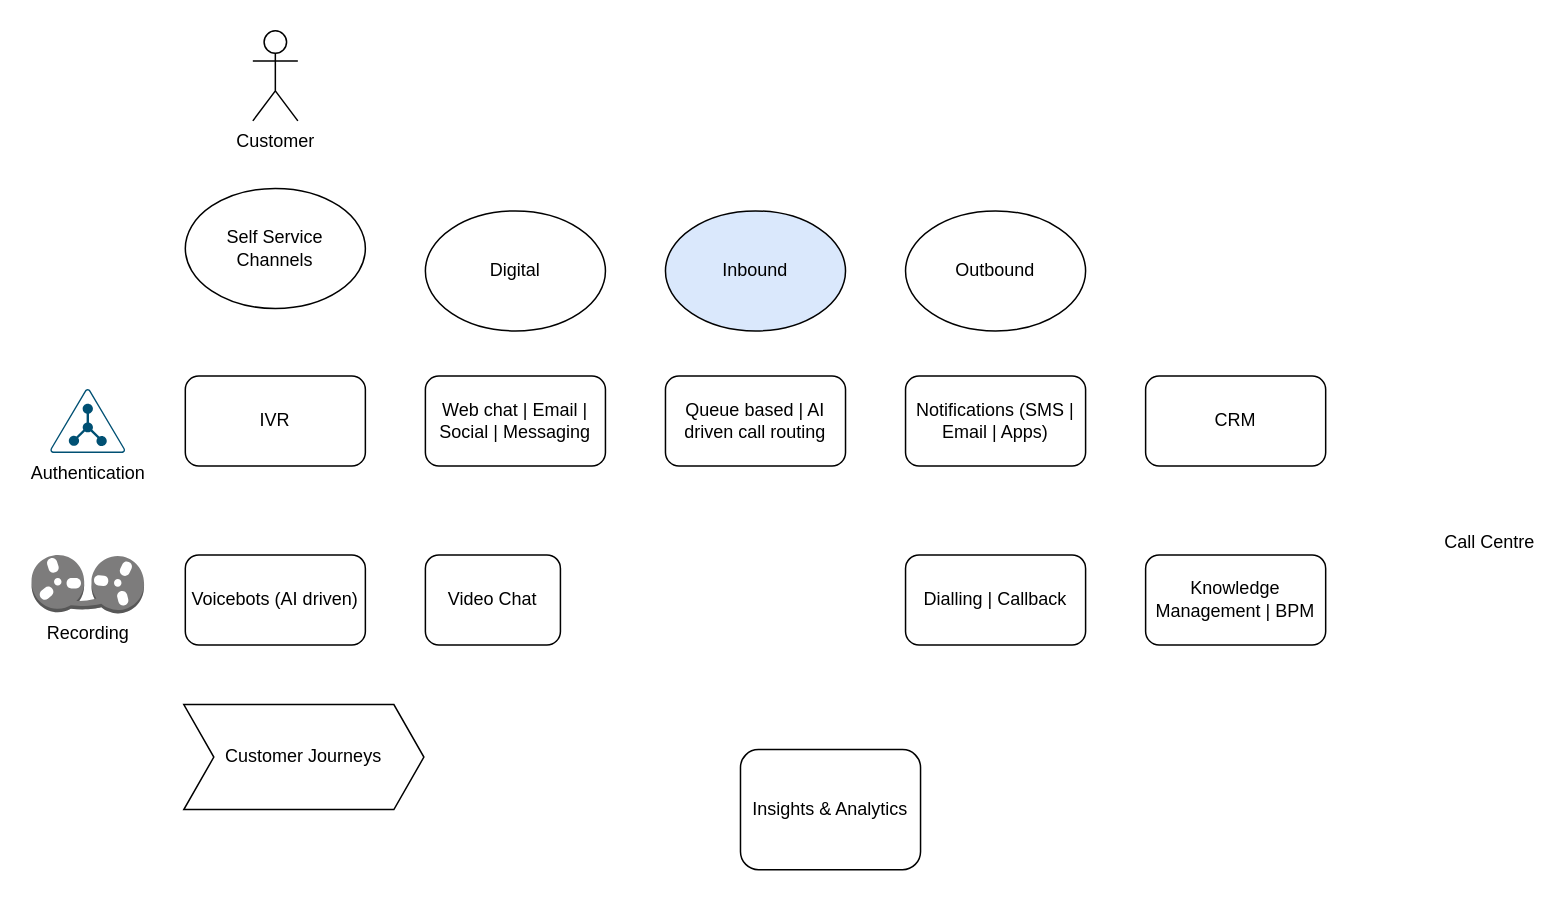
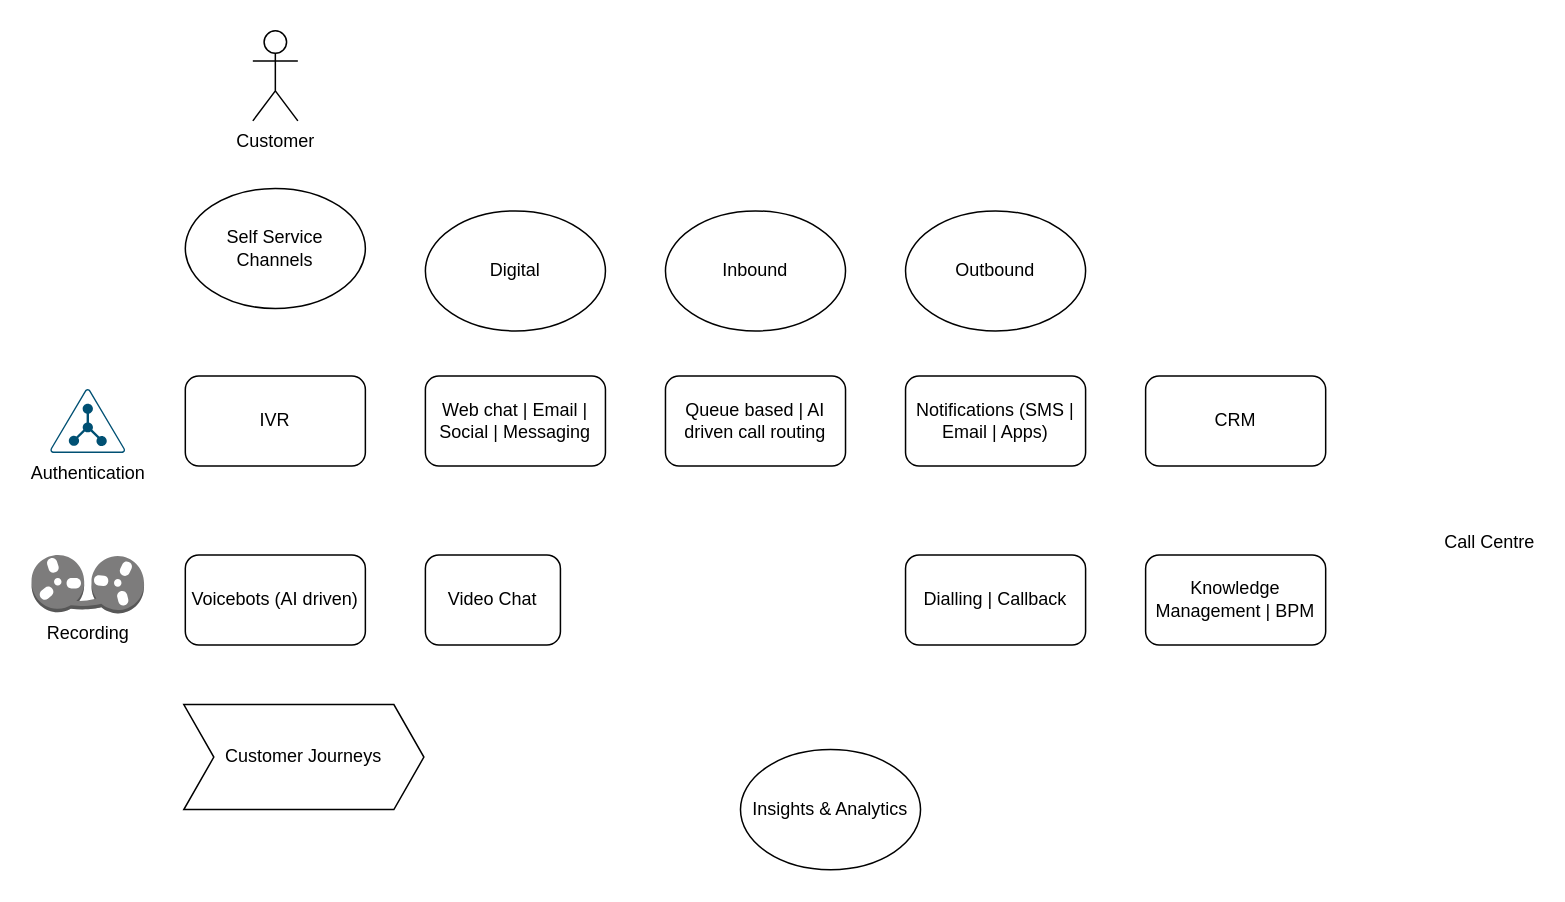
(755, 271) -> (755, 271)
(830, 809) -> (830, 809)
